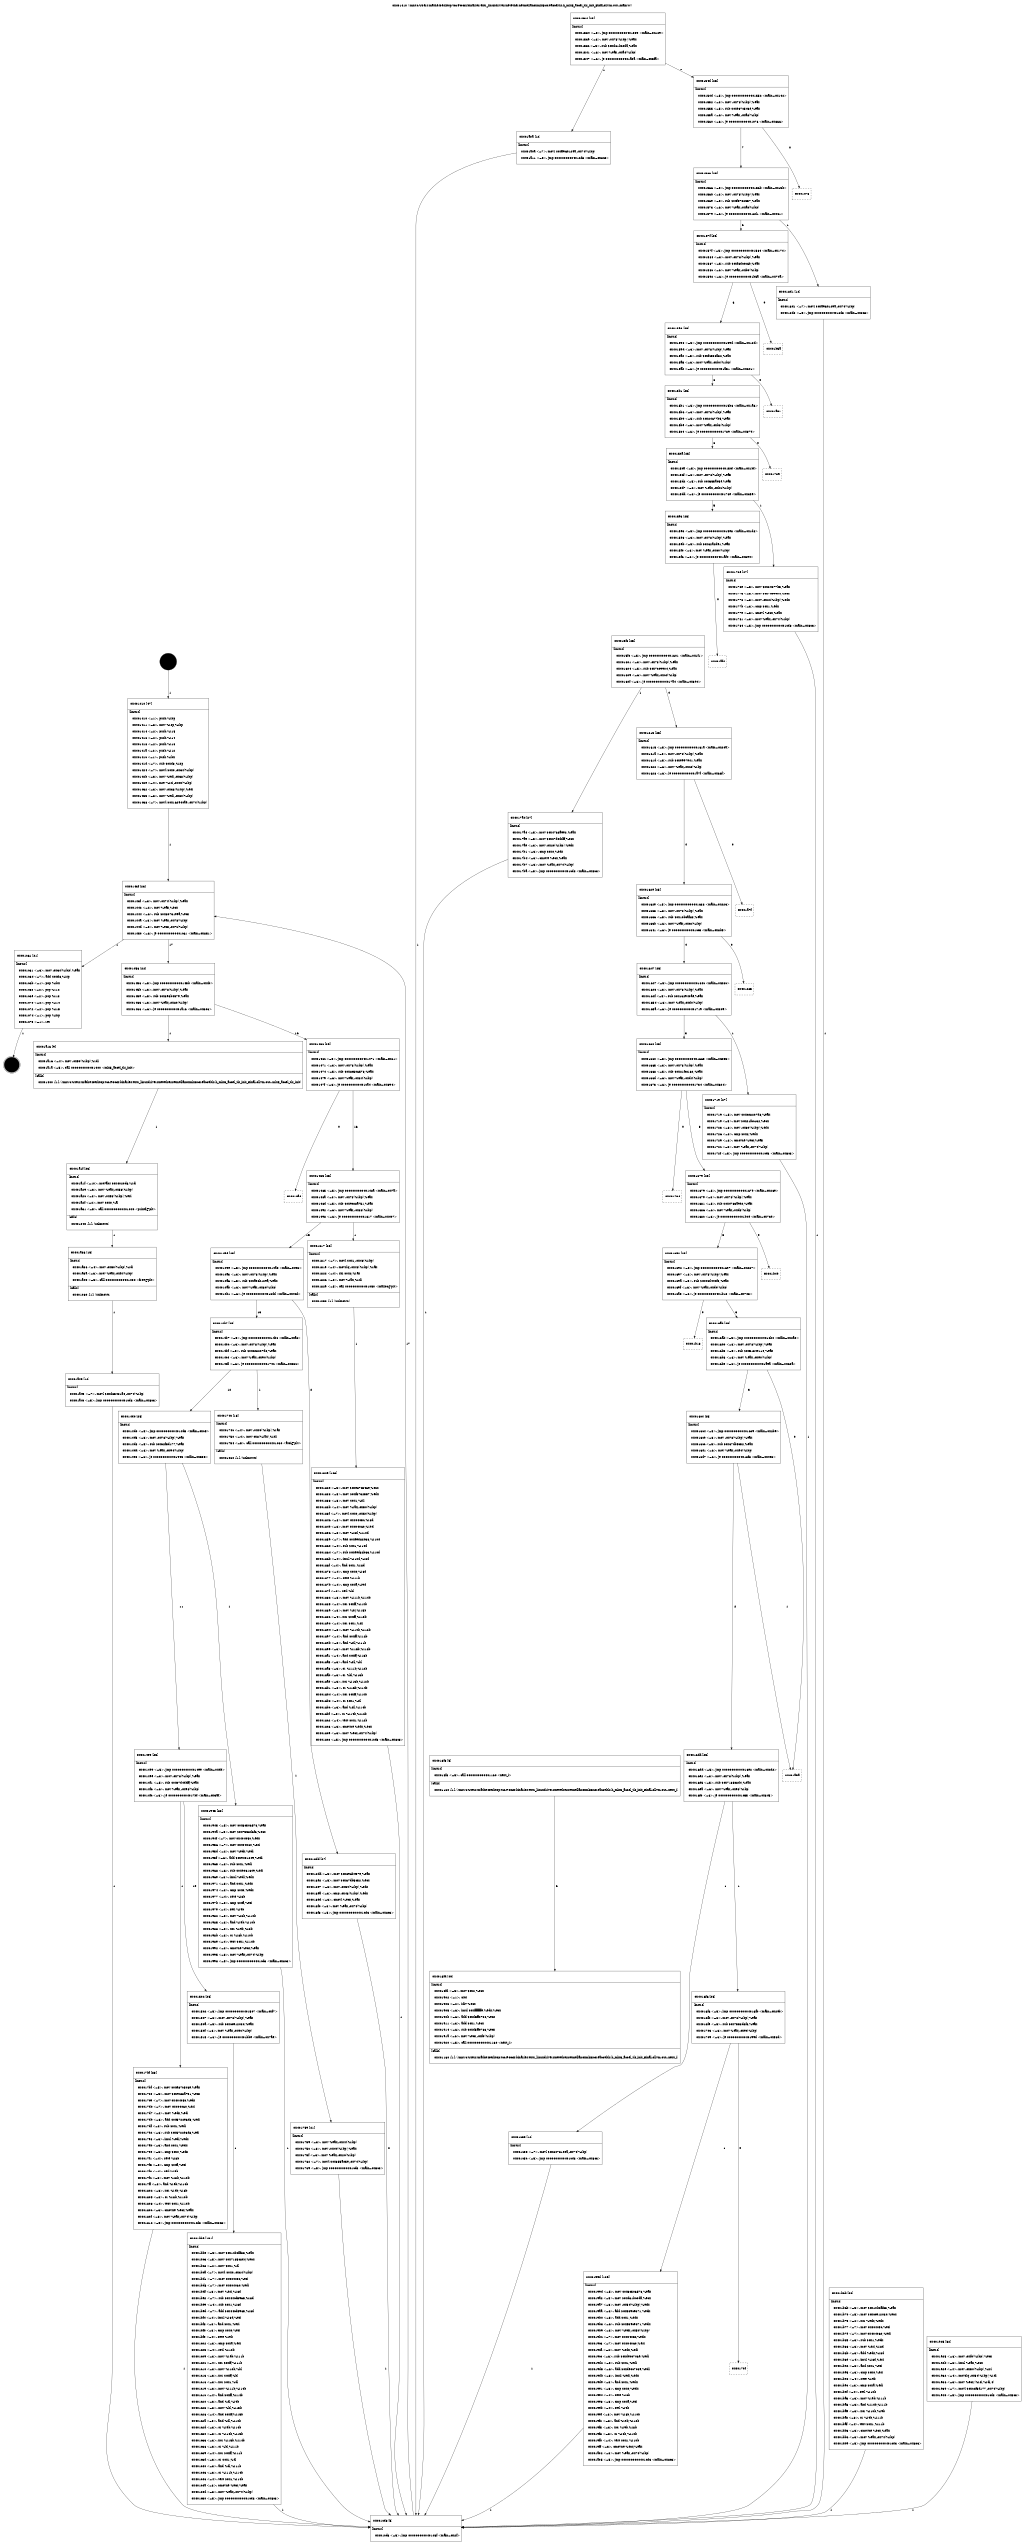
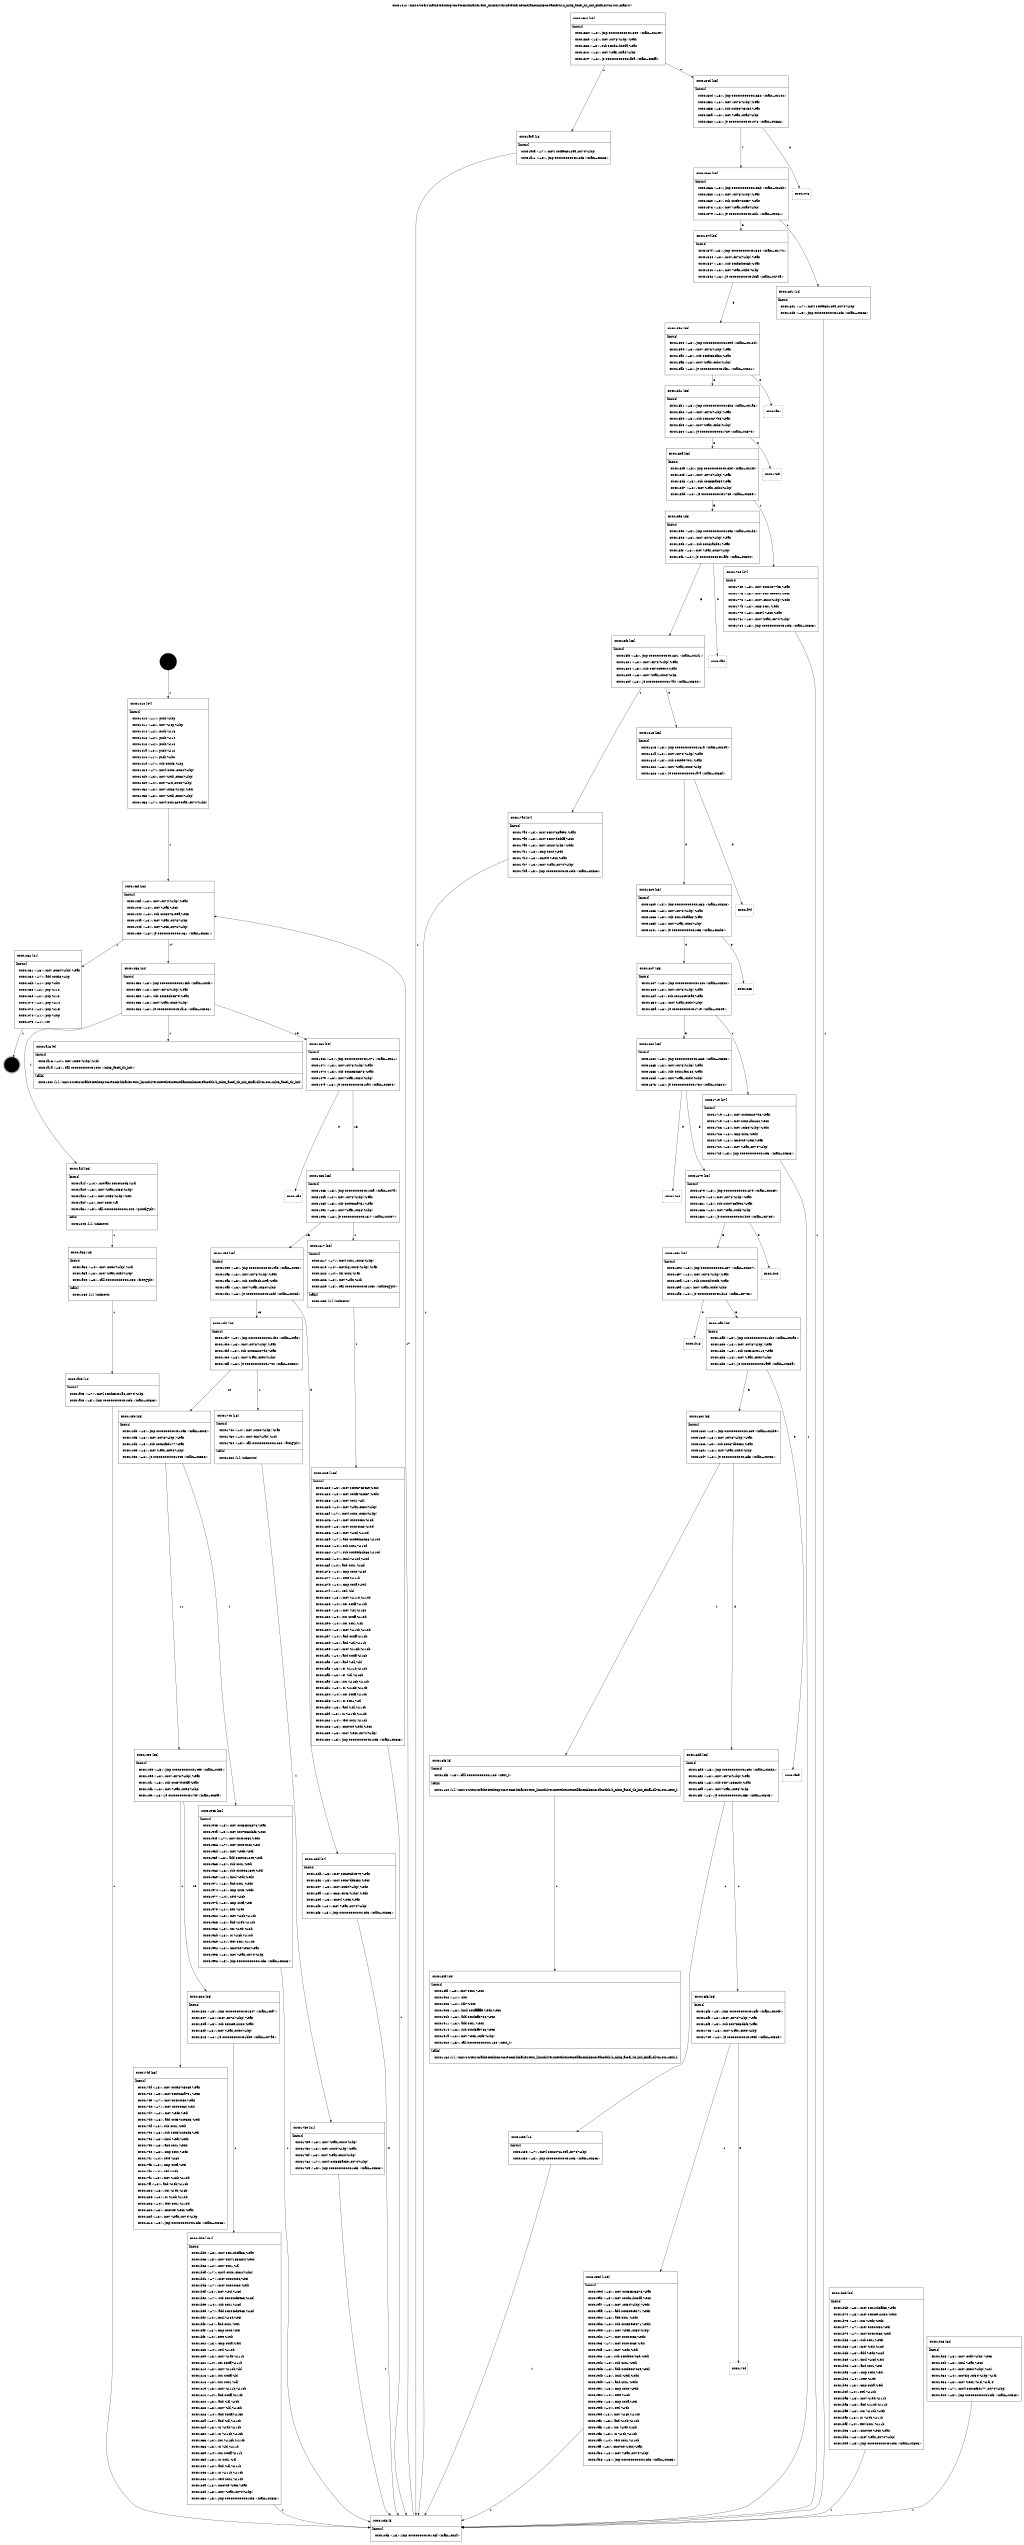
(773, 349) -> none
none -> (686, 599)
(143, 1125) -> (25, 1058)
(762, 1616) -> (643, 1608)
(556, 1886) -> (556, 1886)
(156, 2463) -> none
